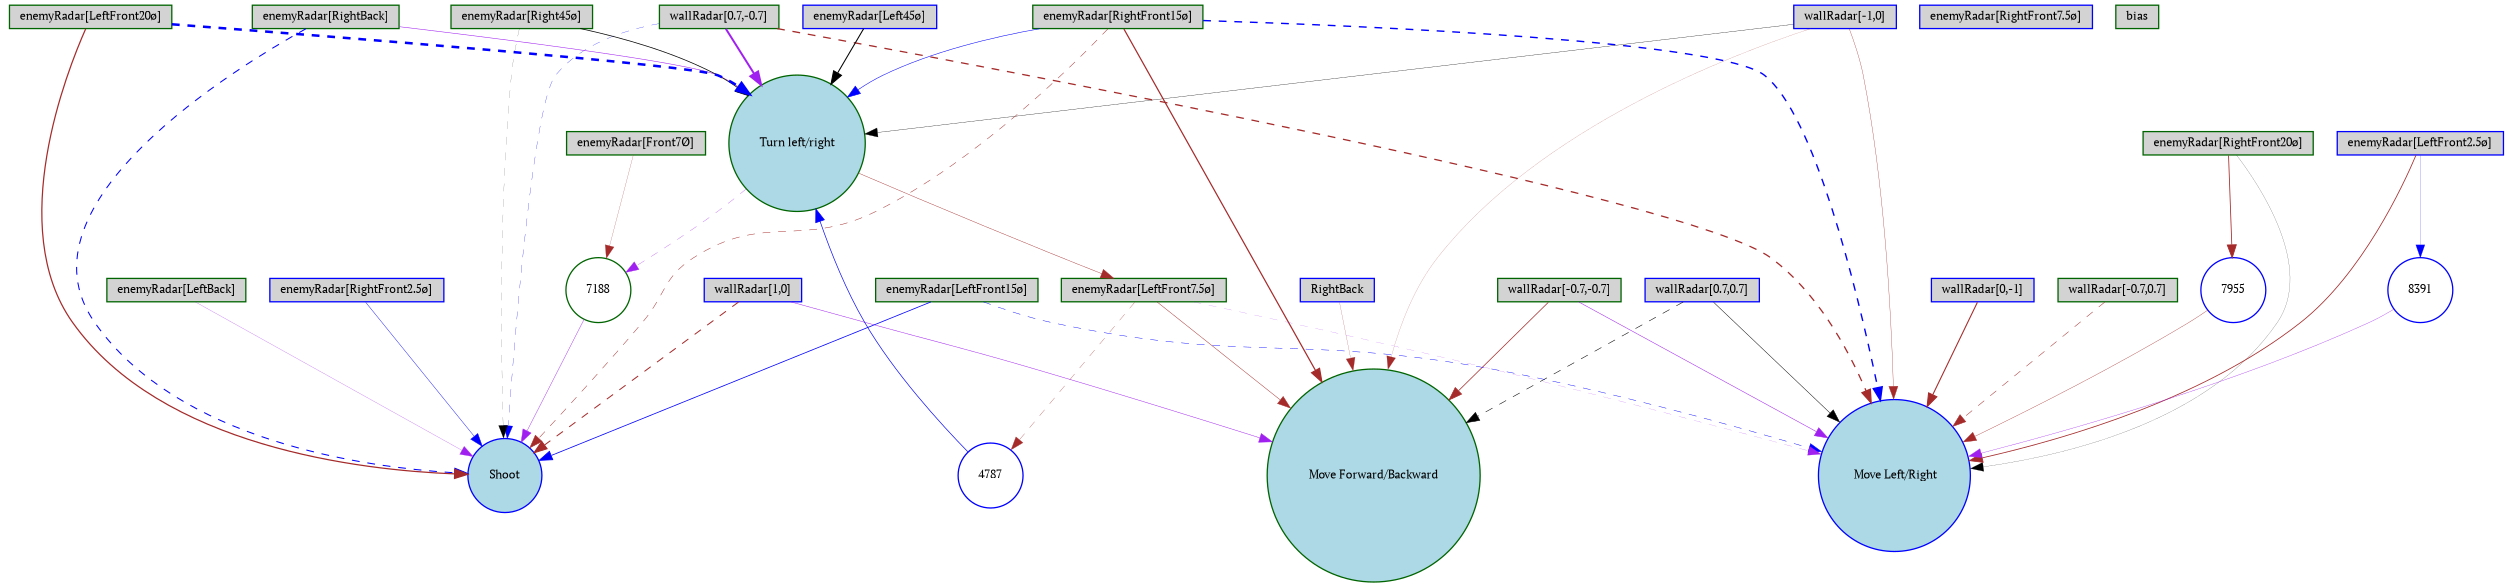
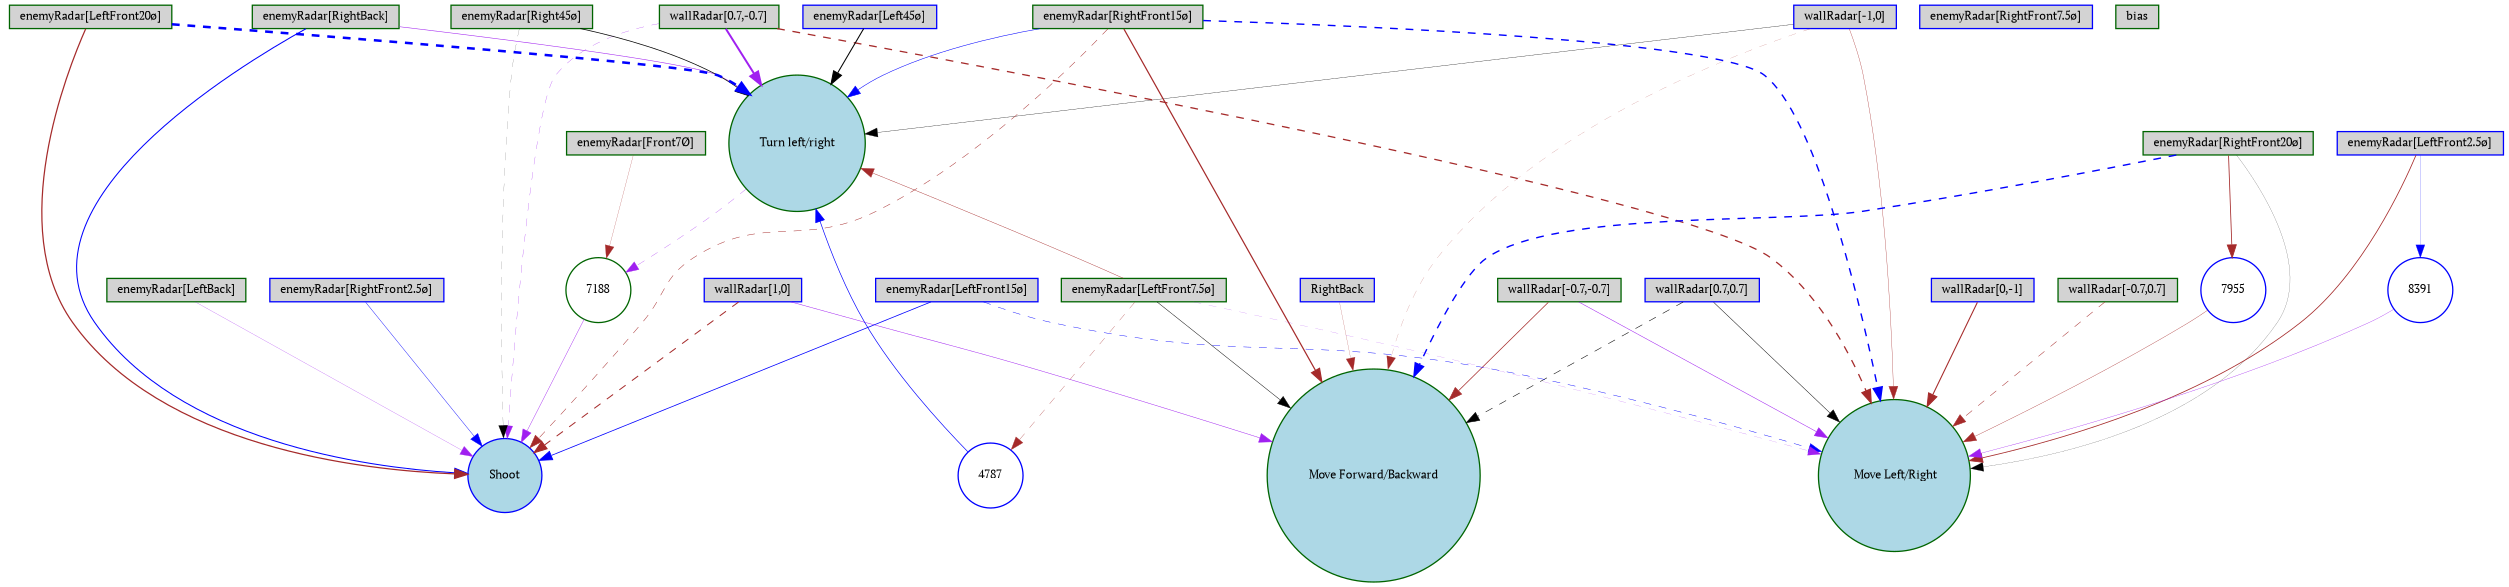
(1562, 147) -> (1562, 147)
(531, 190) -> (531, 190)
none -> (1768, 218)
(980, 224) -> (999, 225)
(957, 290) -> (957, 290)
(95, 323) -> (95, 323)
(1225, 356) -> (1225, 356)
(1894, 476) -> (1894, 476)
